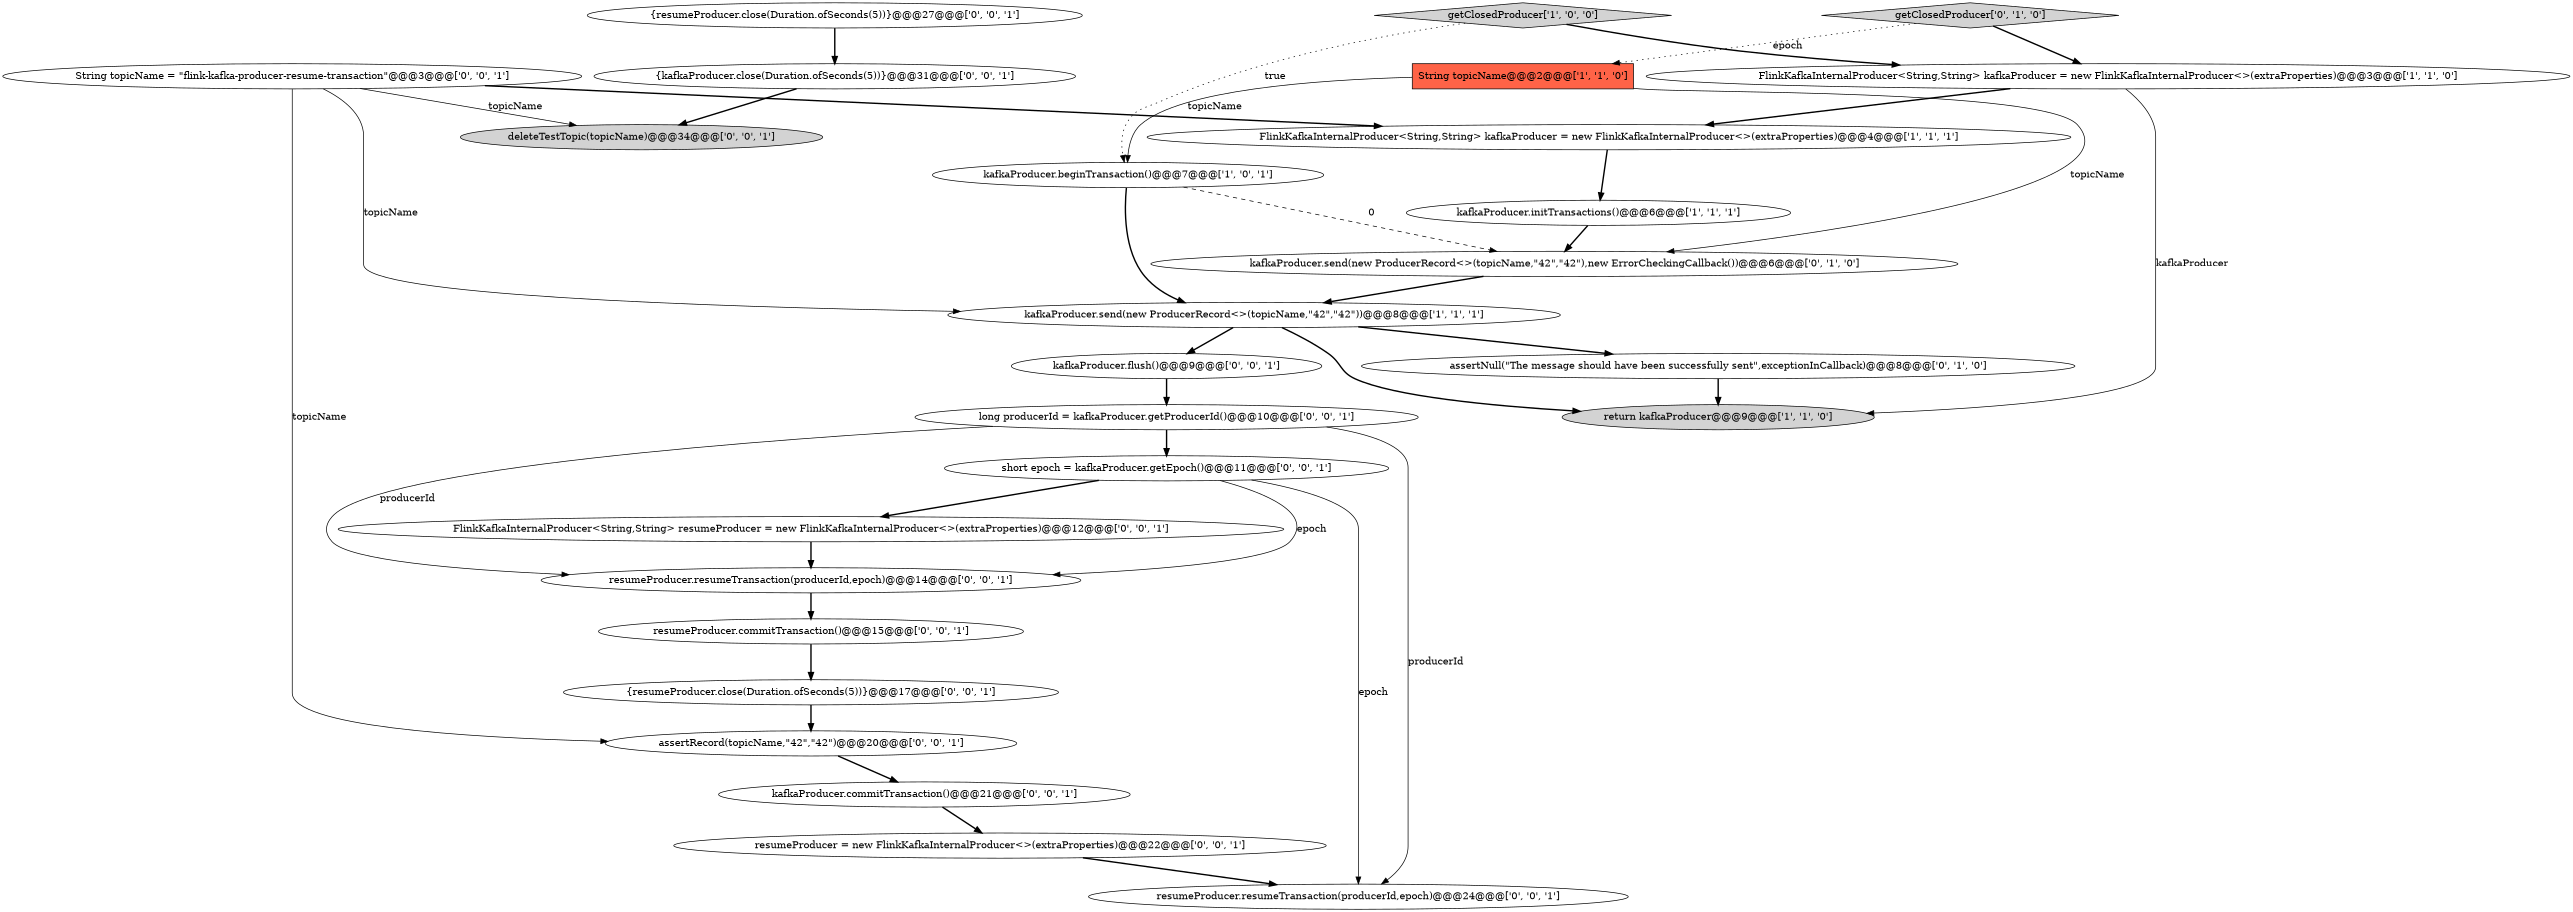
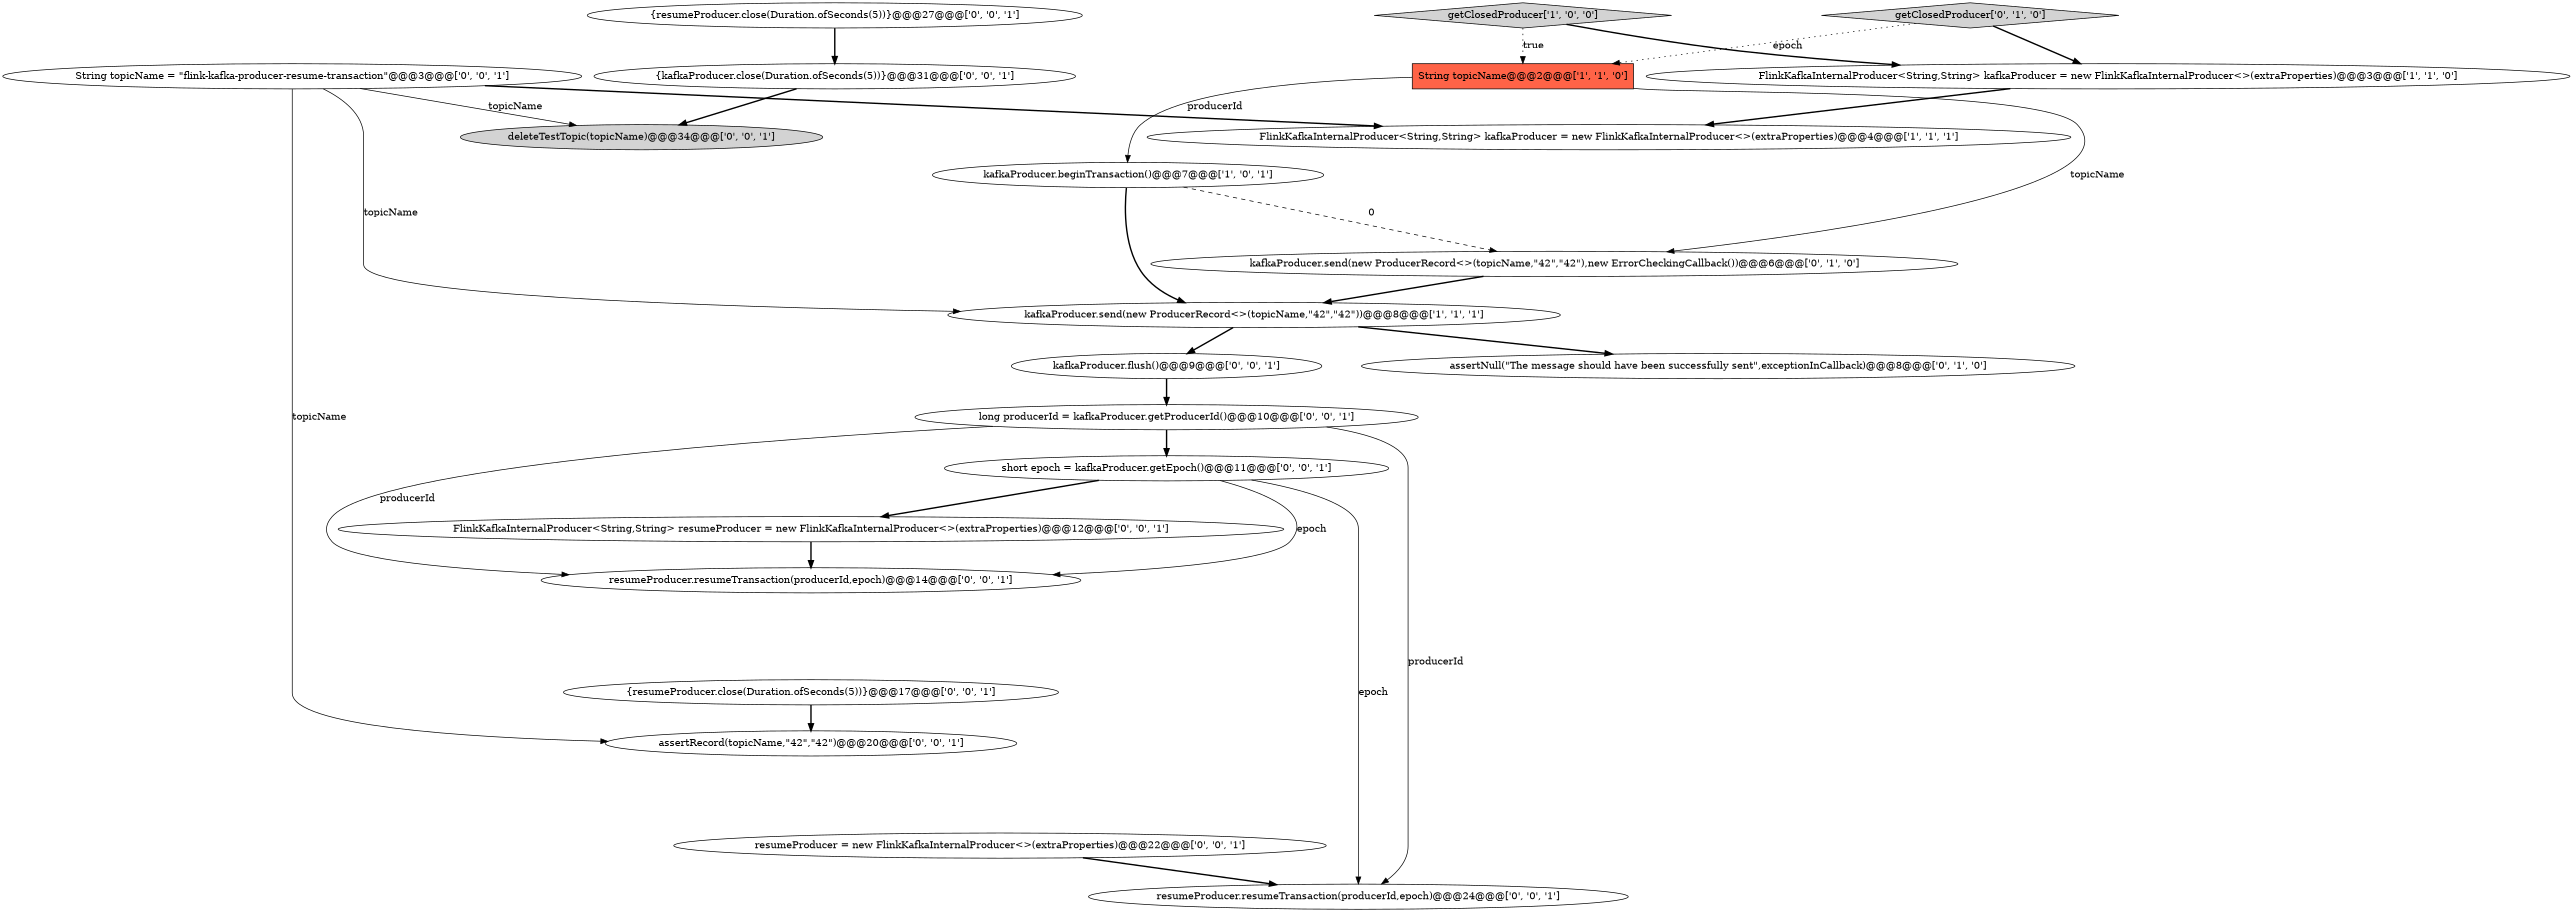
(1274, 62) -> (1523, 42)
(1215, 107) -> (1215, 107)
(1598, 213) -> none
(1718, 417) -> none
(811, 631) -> none
(924, 794) -> none
